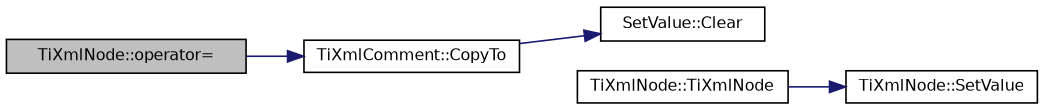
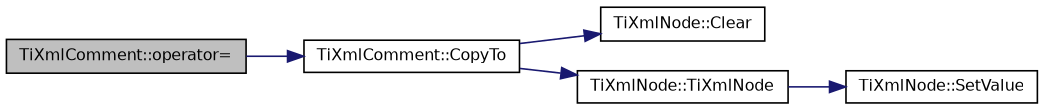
(683, 24) -> (683, 24)
(126, 56) -> (126, 56)
none -> (540, 71)
